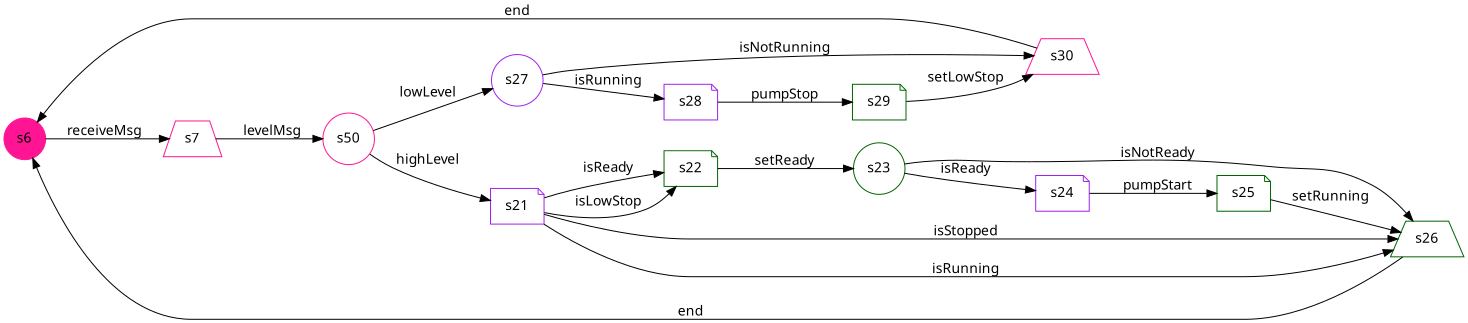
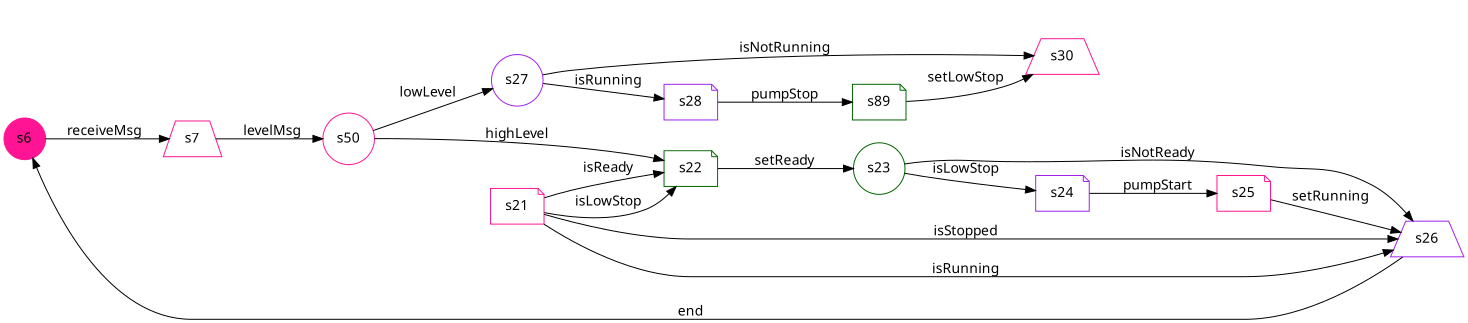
(525, 19) -> none
(879, 102) -> (879, 102)
(966, 169) -> (966, 169)
(423, 180) -> (515, 143)
(1244, 193) -> (1244, 193)
(517, 206) -> (517, 206)
(1427, 239) -> (1427, 239)
